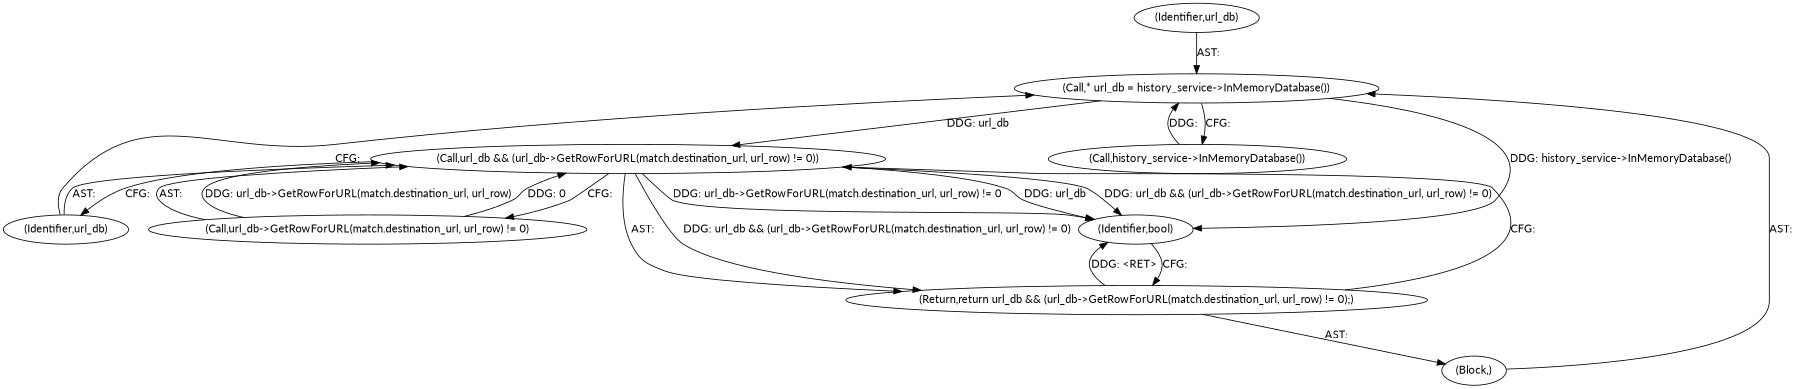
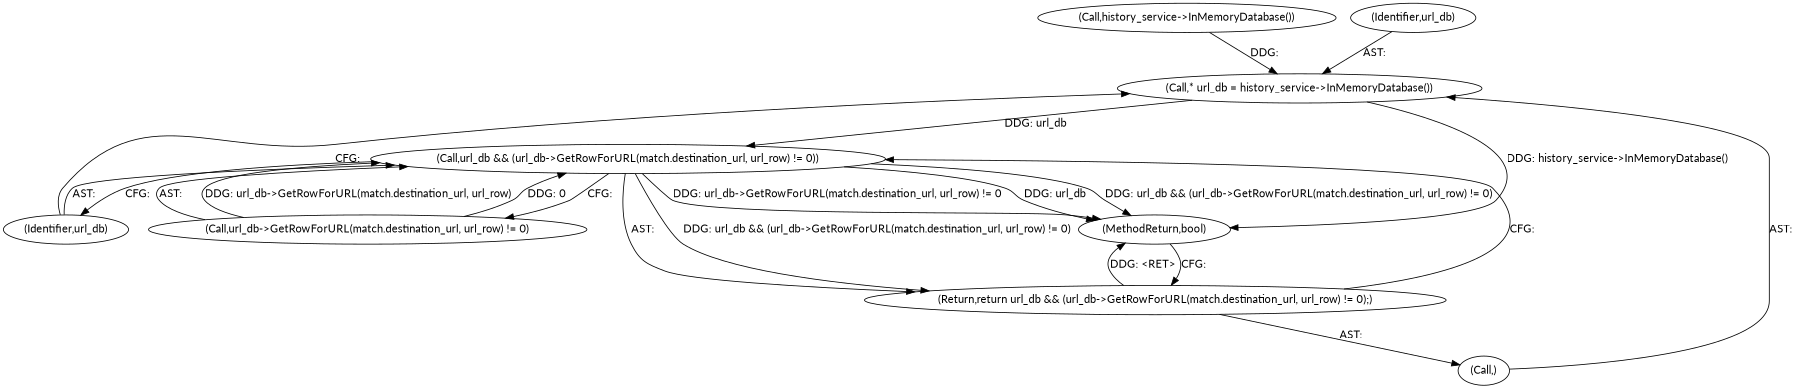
(1205, 120) -> none
(1136, 230) -> (1154, 230)
(1474, 371) -> (1484, 371)
